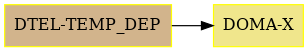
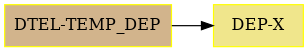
(258, 26) -> (258, 26)
